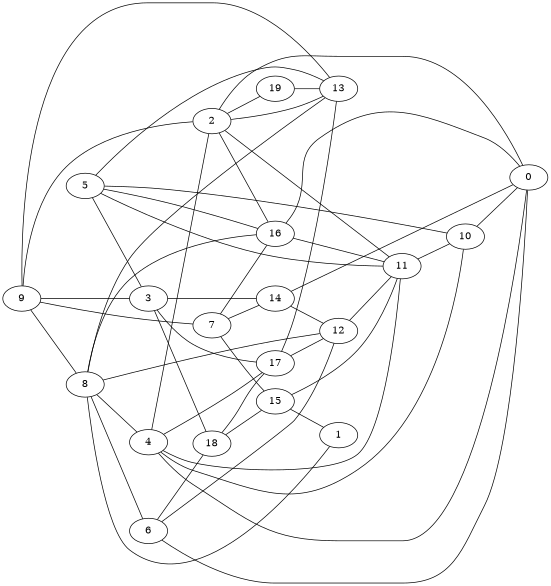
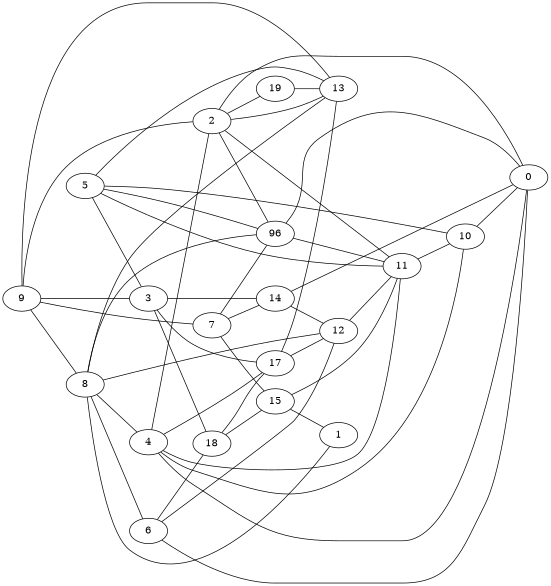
(275, 234) -> (275, 234)
